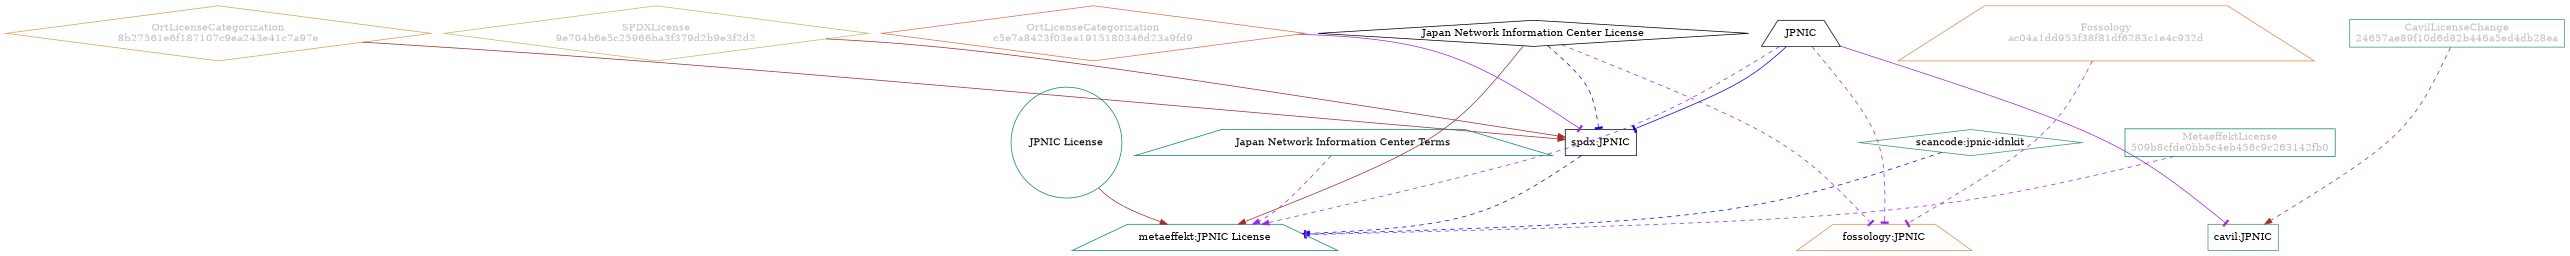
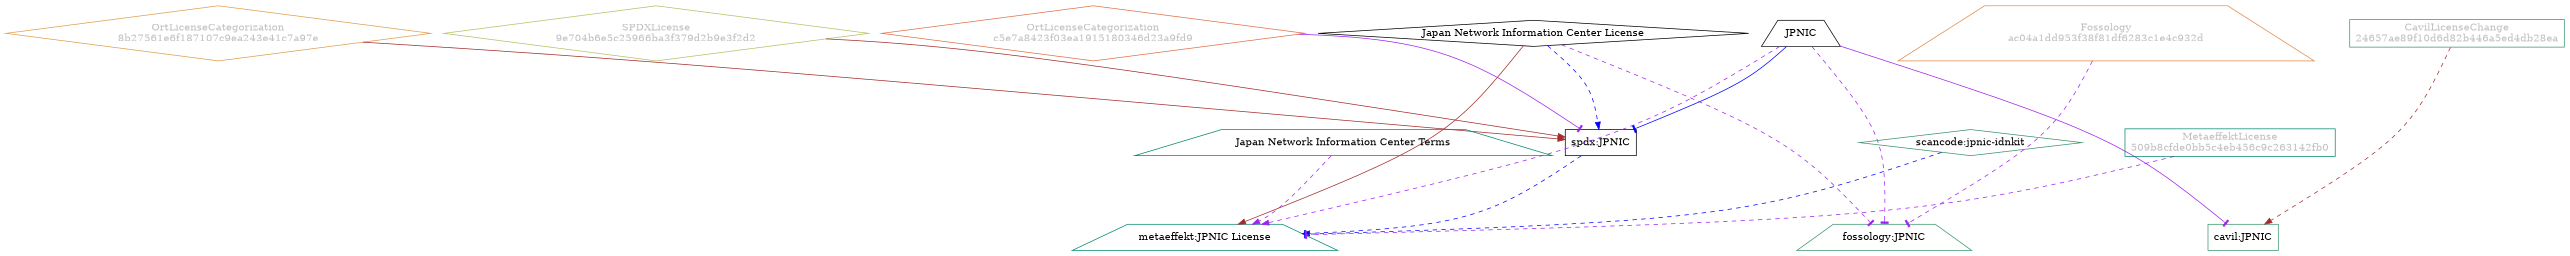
(1582, 80) -> (1582, 80)
(1066, 143) -> none
(1884, 237) -> (1884, 237)
